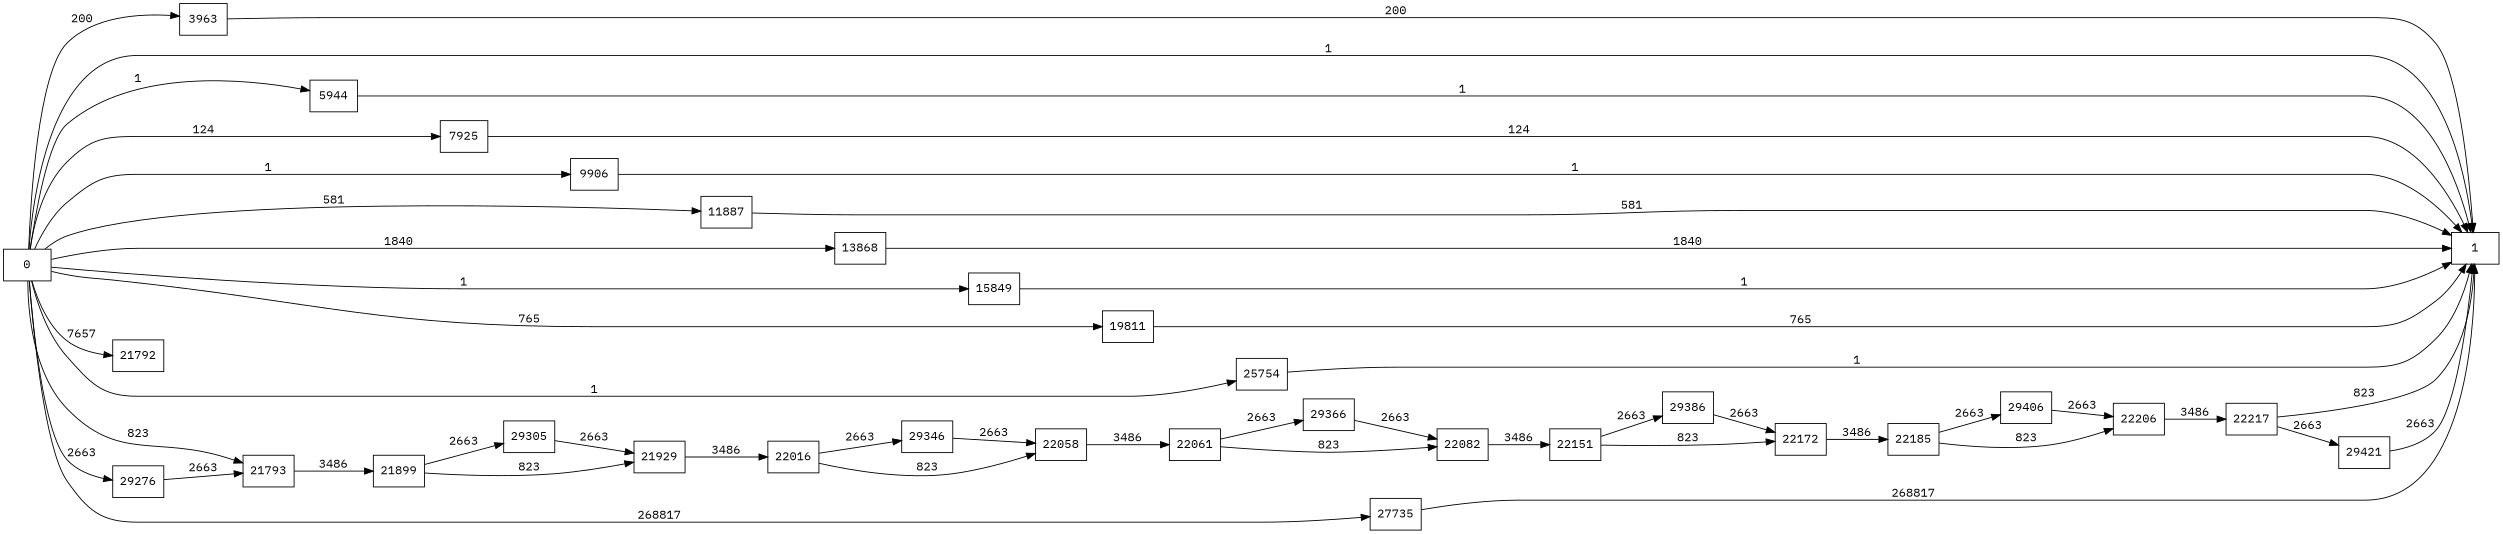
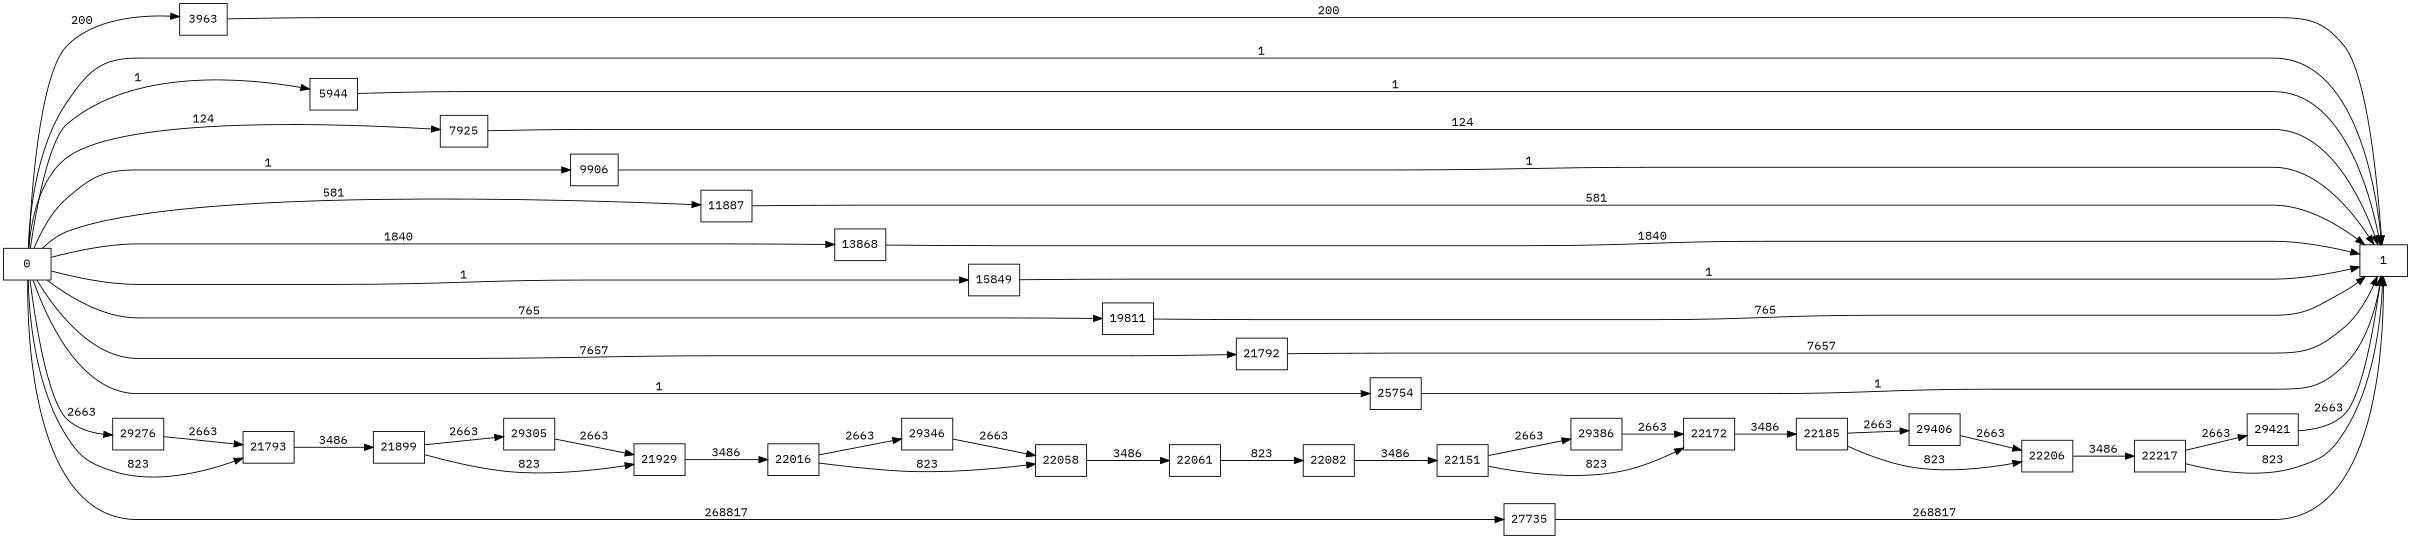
none -> (1845, 353)
(1329, 415) -> none
